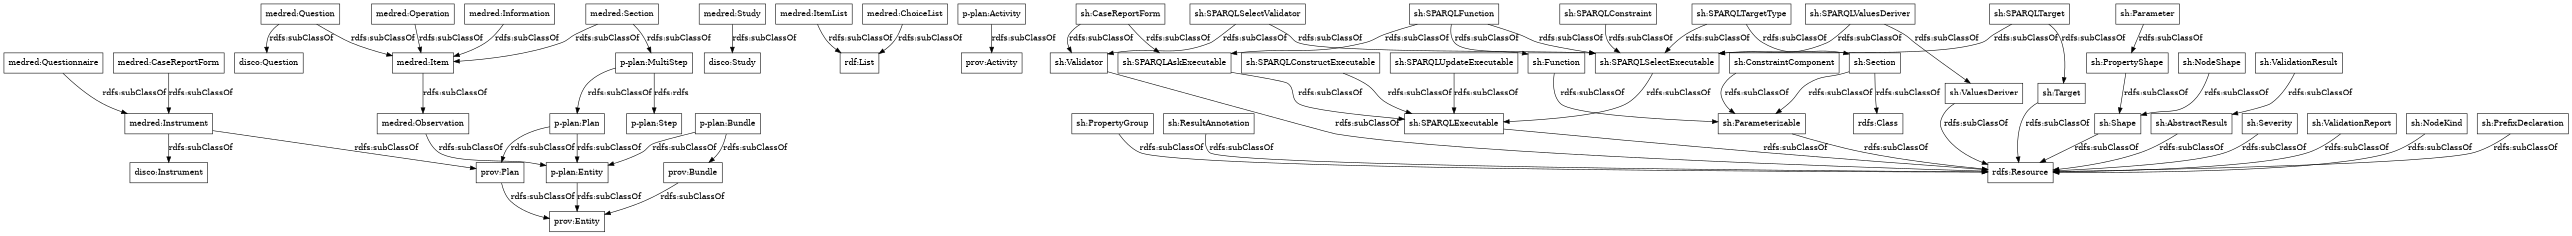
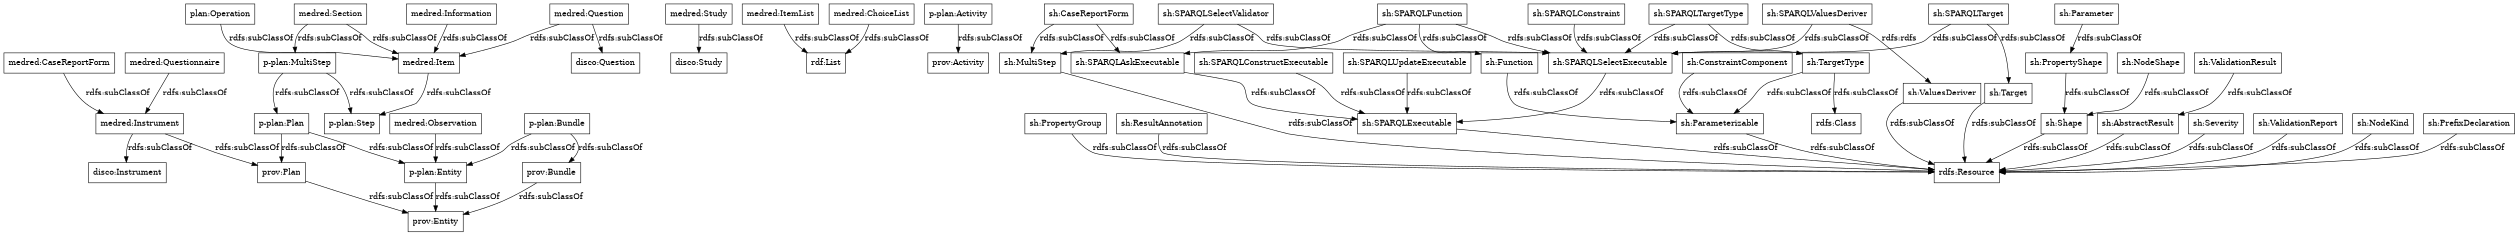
(413, 14) -> (220, 14)
(1947, 39) -> (1899, 39)
(1079, 63) -> (1030, 63)
(1875, 63) -> (1836, 63)
(423, 90) -> (416, 103)
(672, 93) -> (382, 93)
